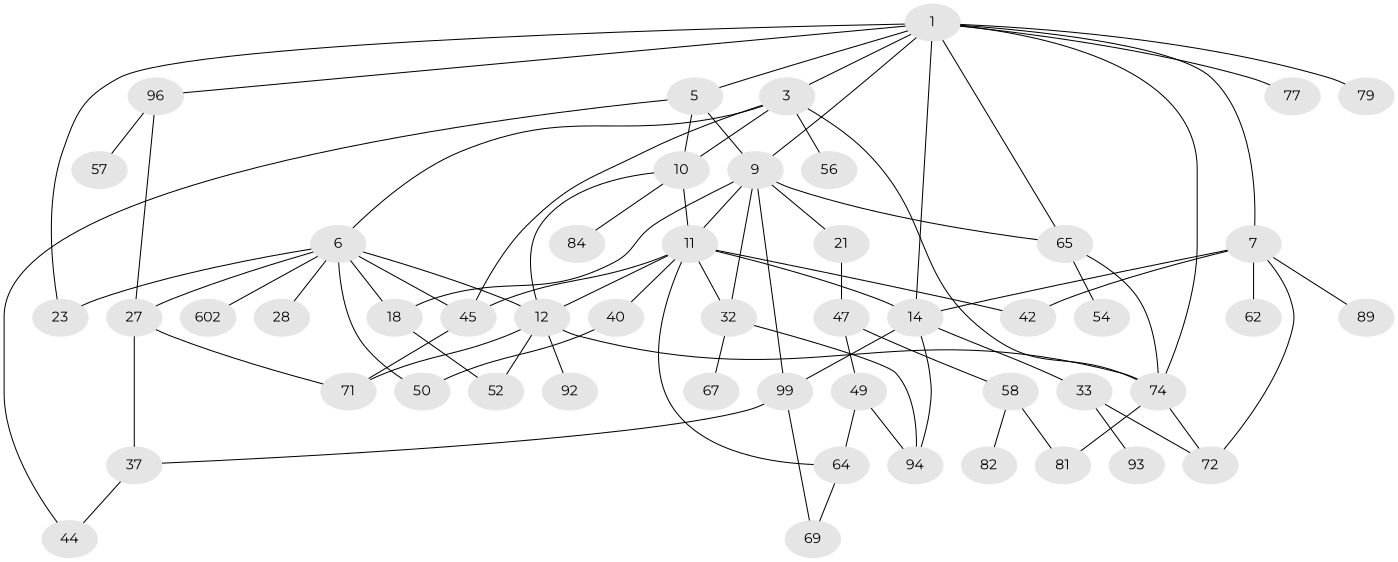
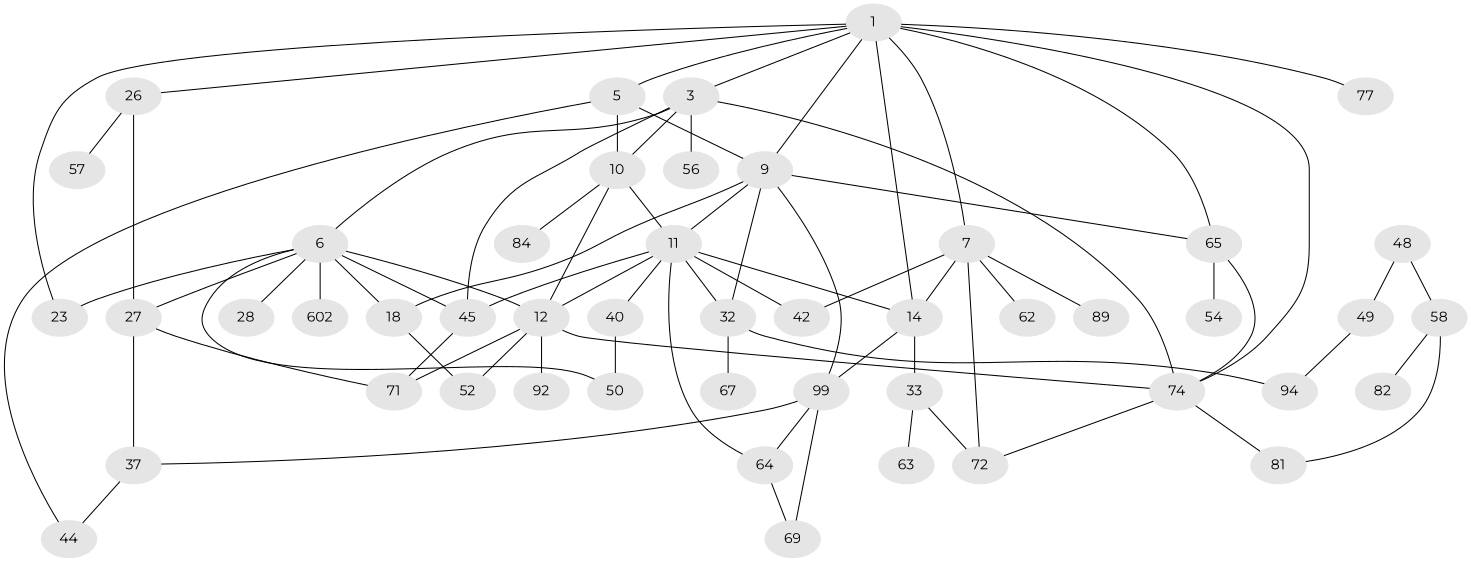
(156, 96) -> (134, 96)
(1366, 96) -> none
(842, 244) -> none
(842, 318) -> (1403, 244)
(931, 392) -> none
(850, 428) -> (793, 428)
(1137, 465) -> (906, 465)
